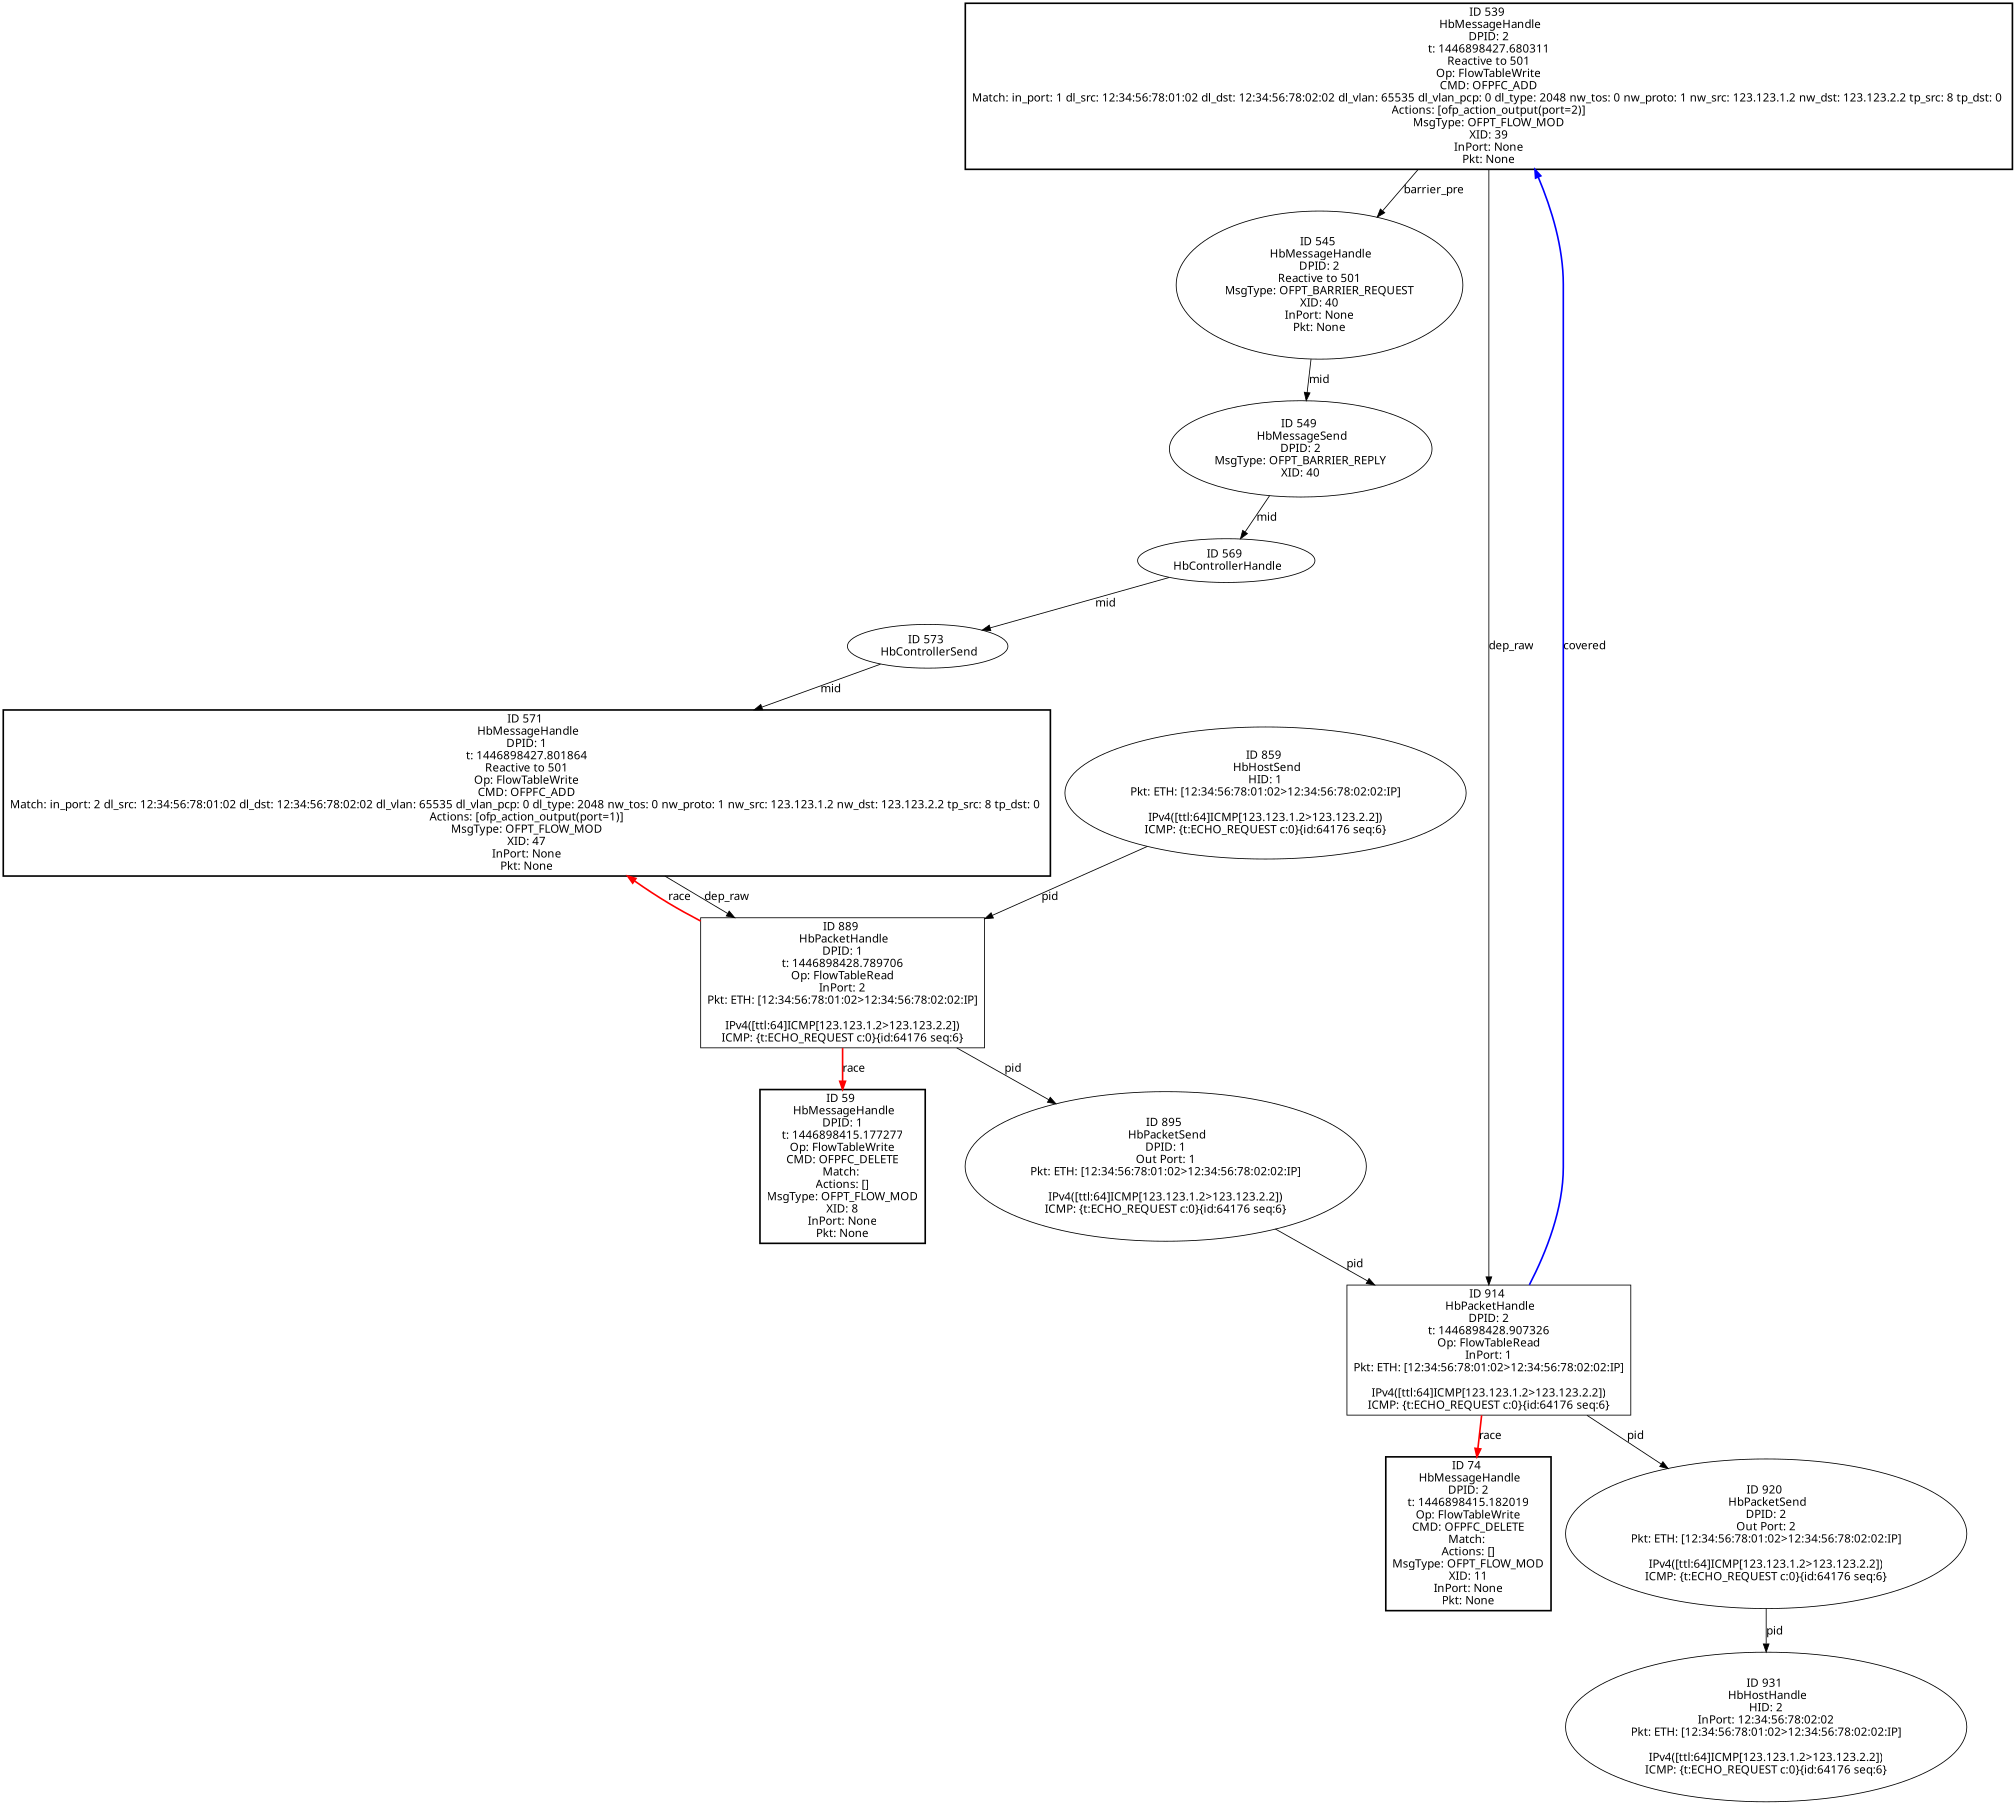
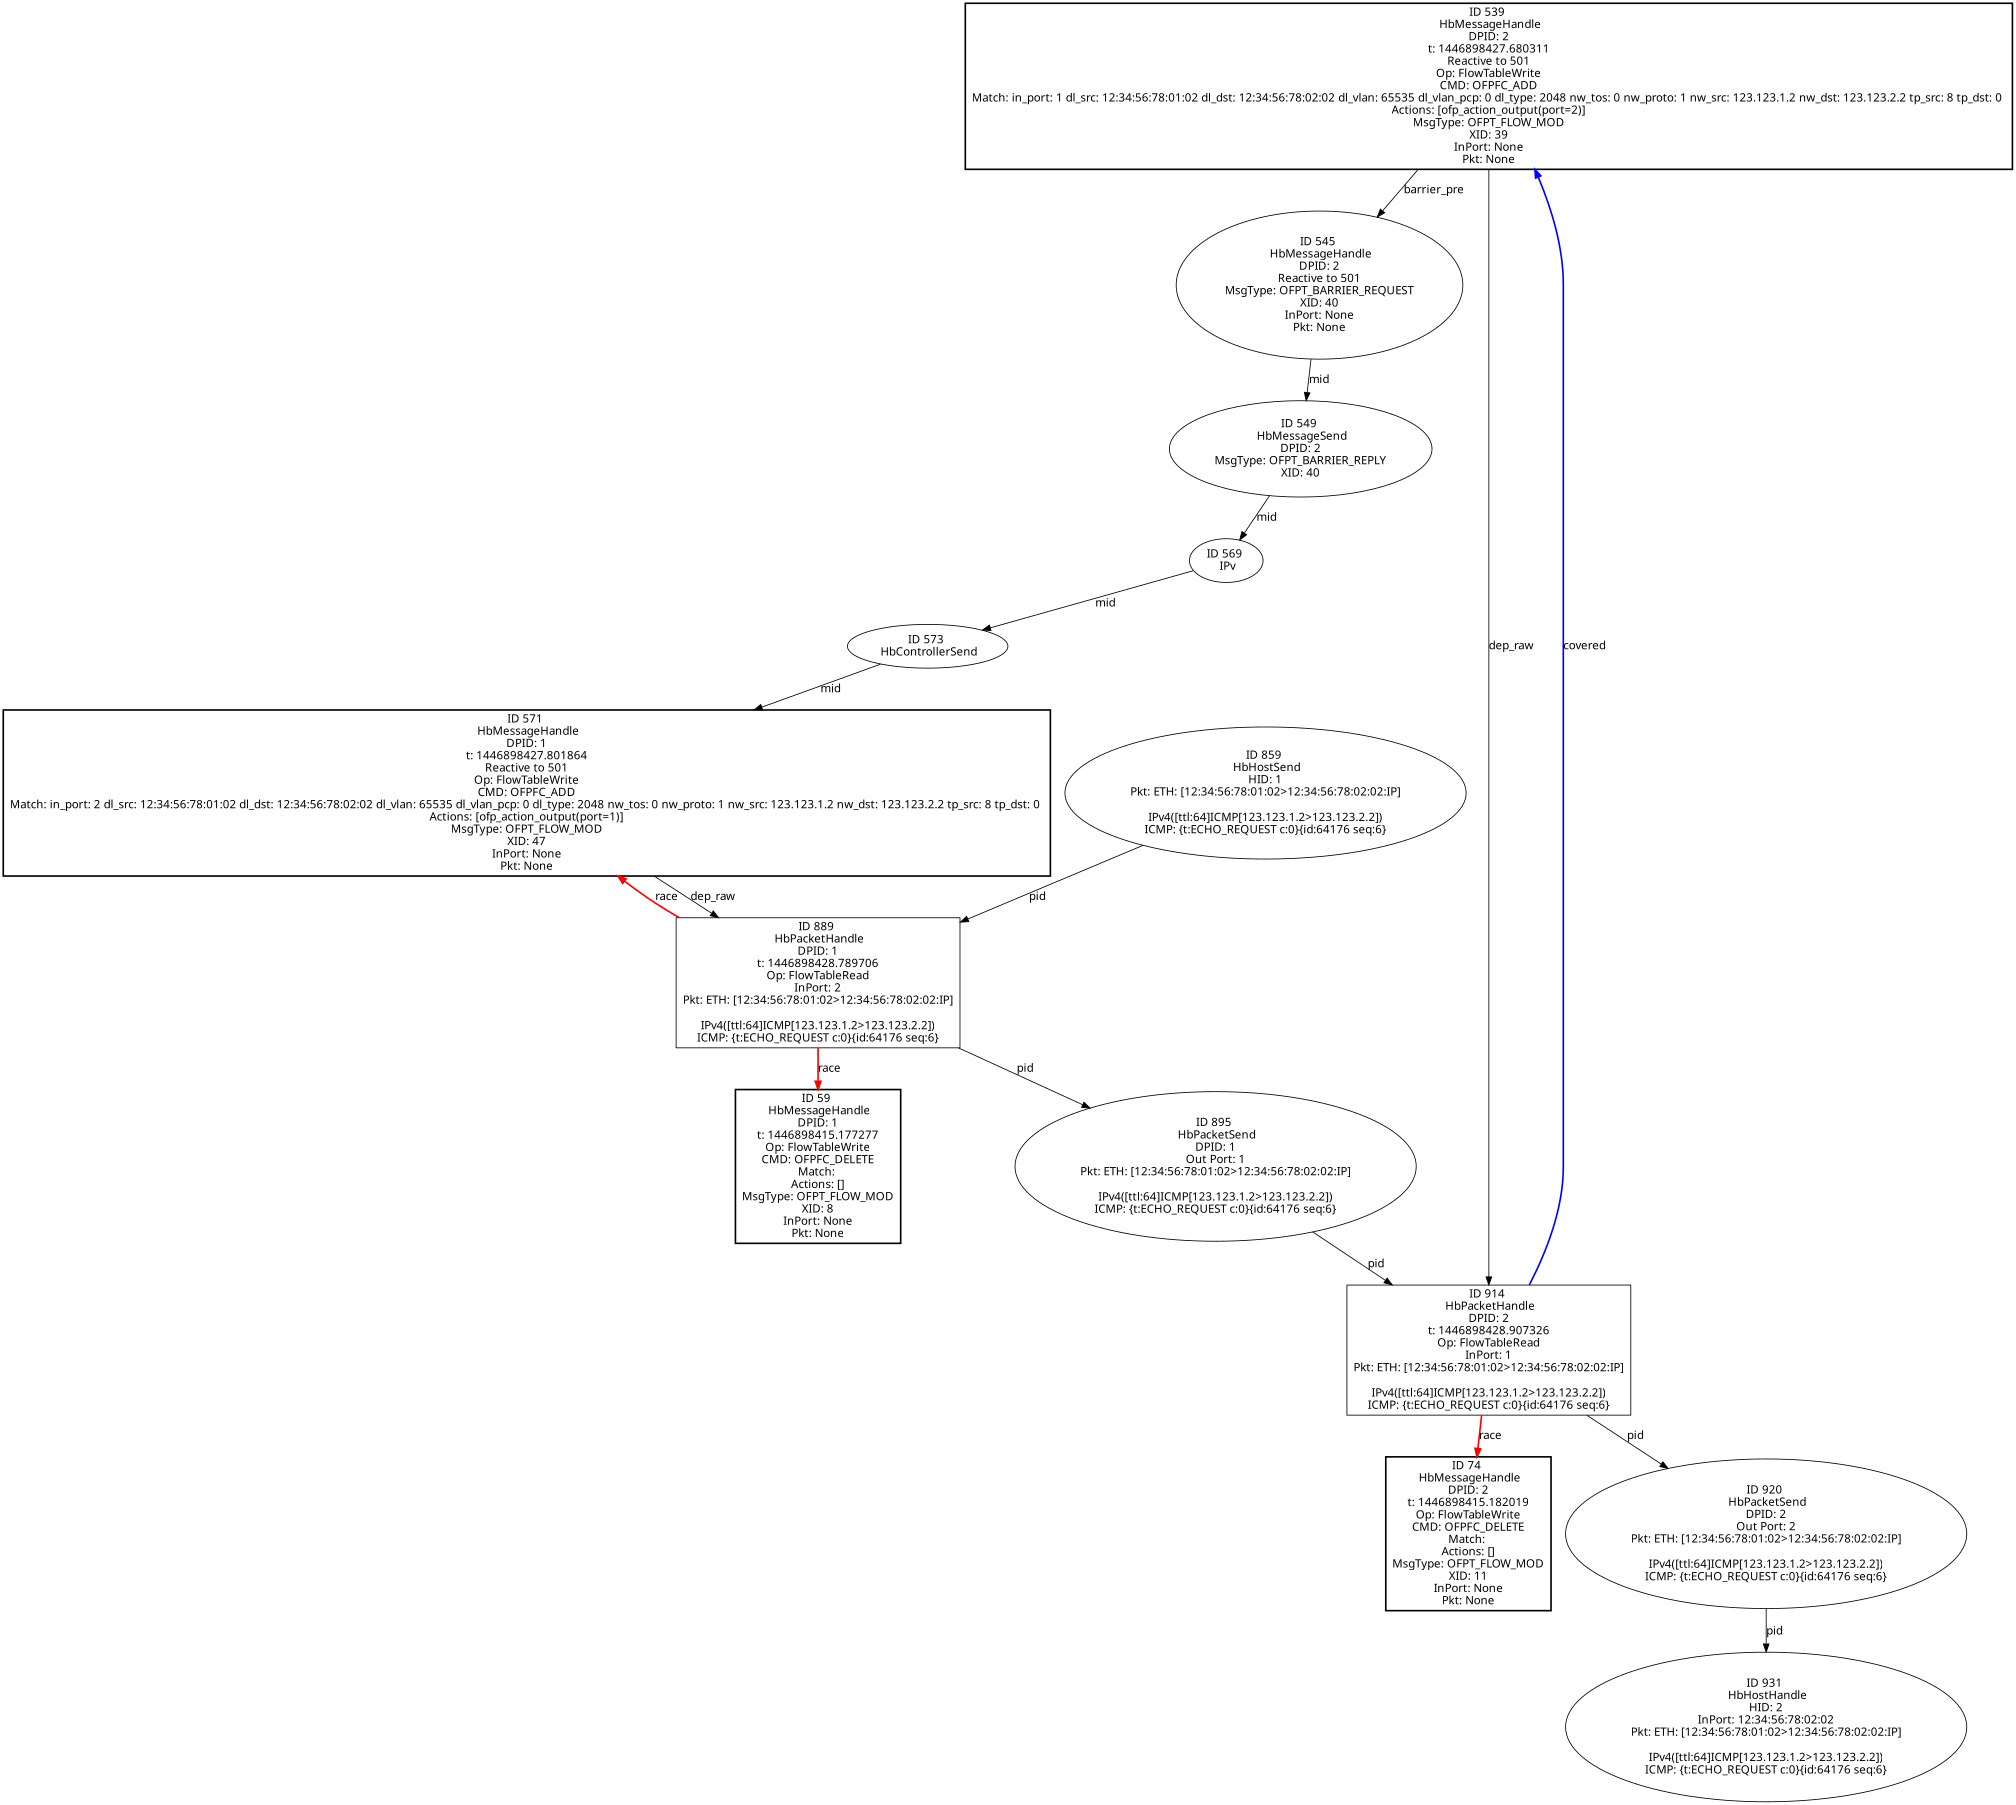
(1226, 561) -> (1226, 561)
